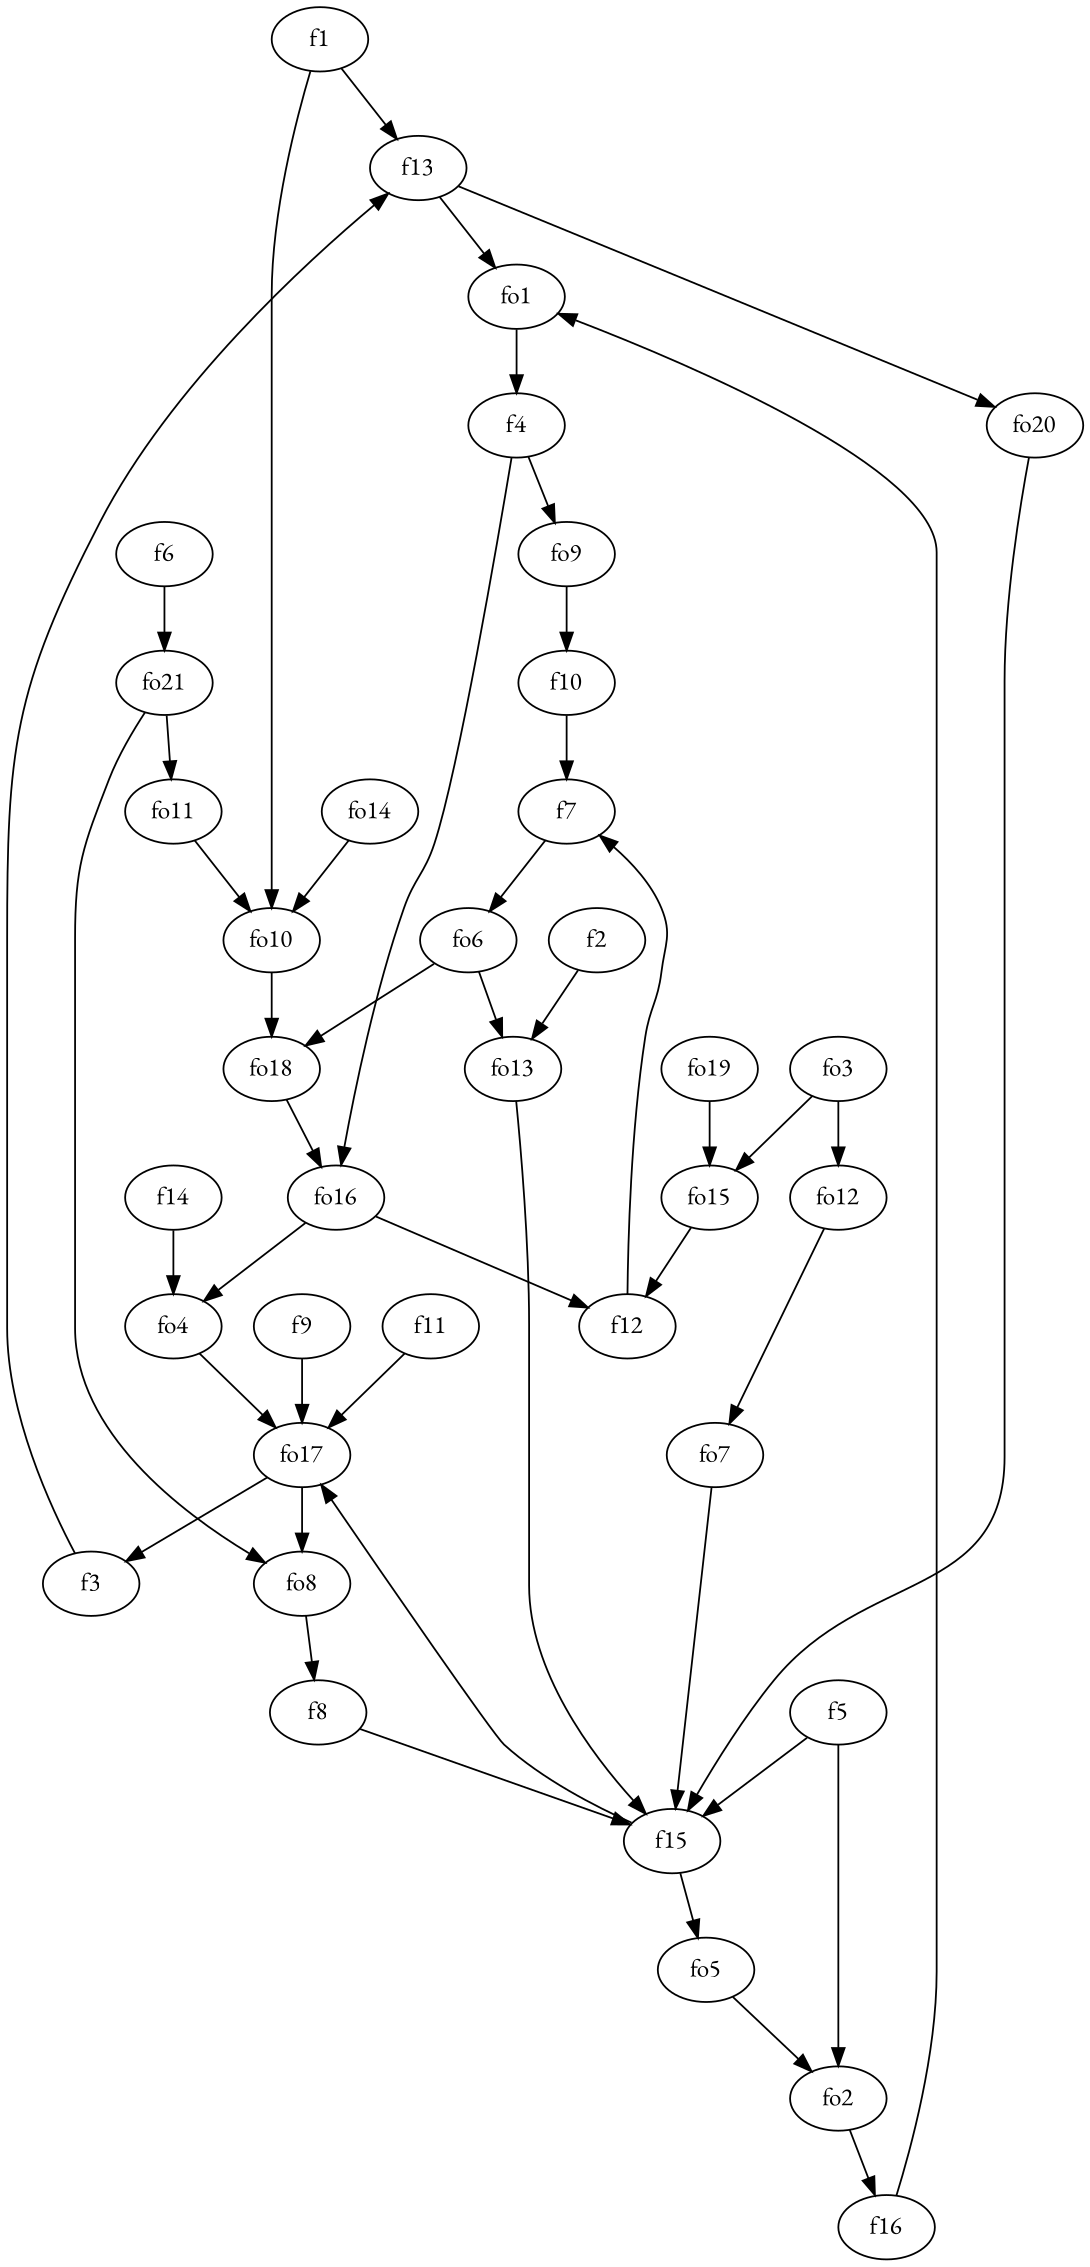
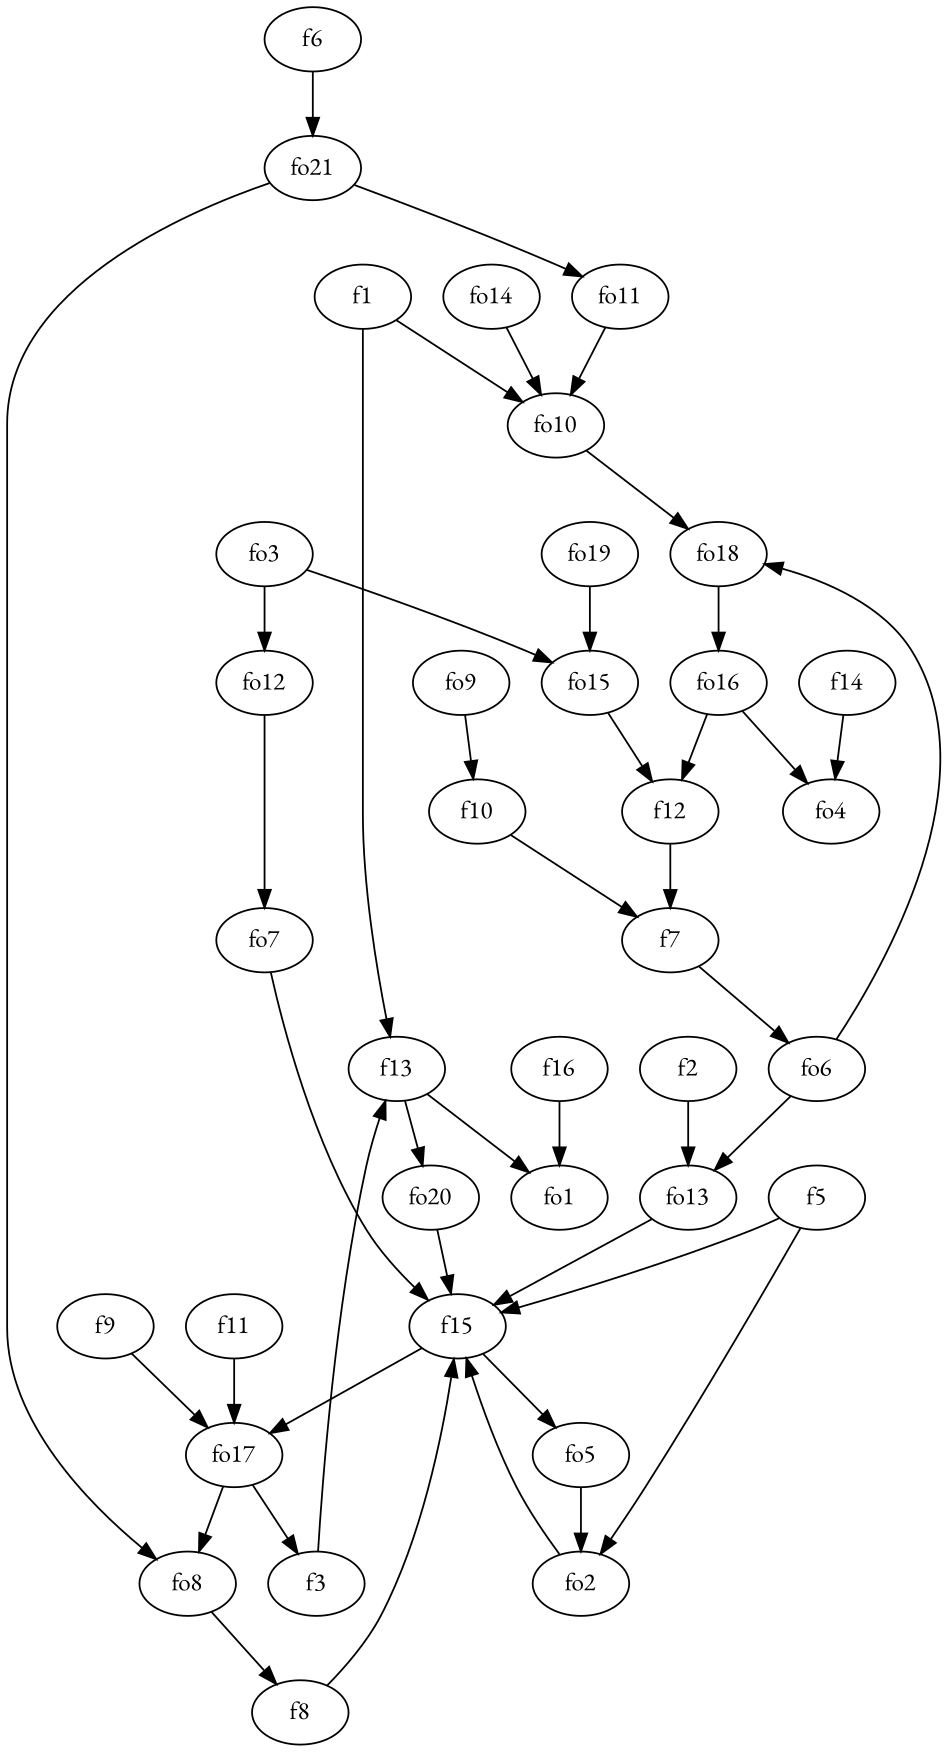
(517, 425) -> none
(231, 1384) -> none
(859, 2154) -> (508, 1469)
